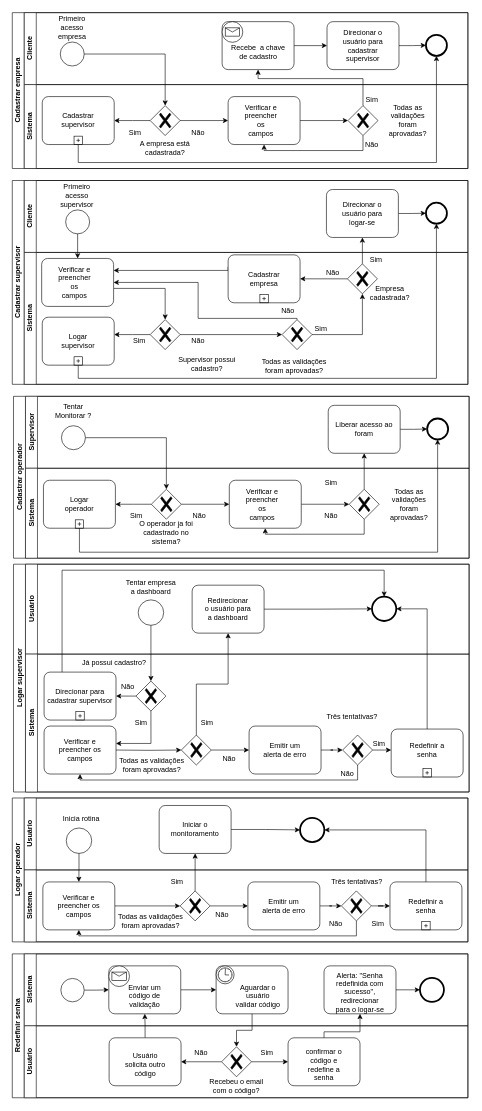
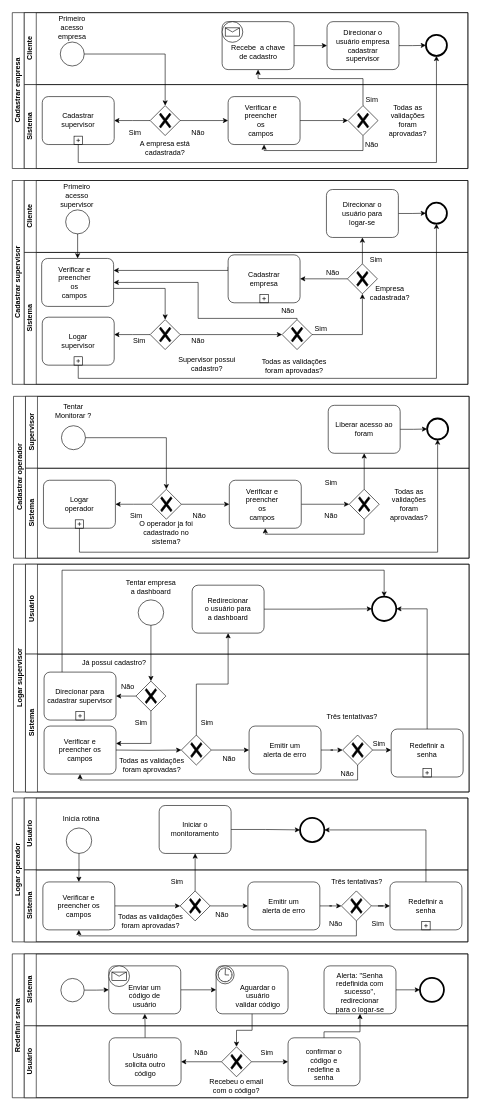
(363, 45) -> (363, 45)
(145, 996) -> (145, 996)
